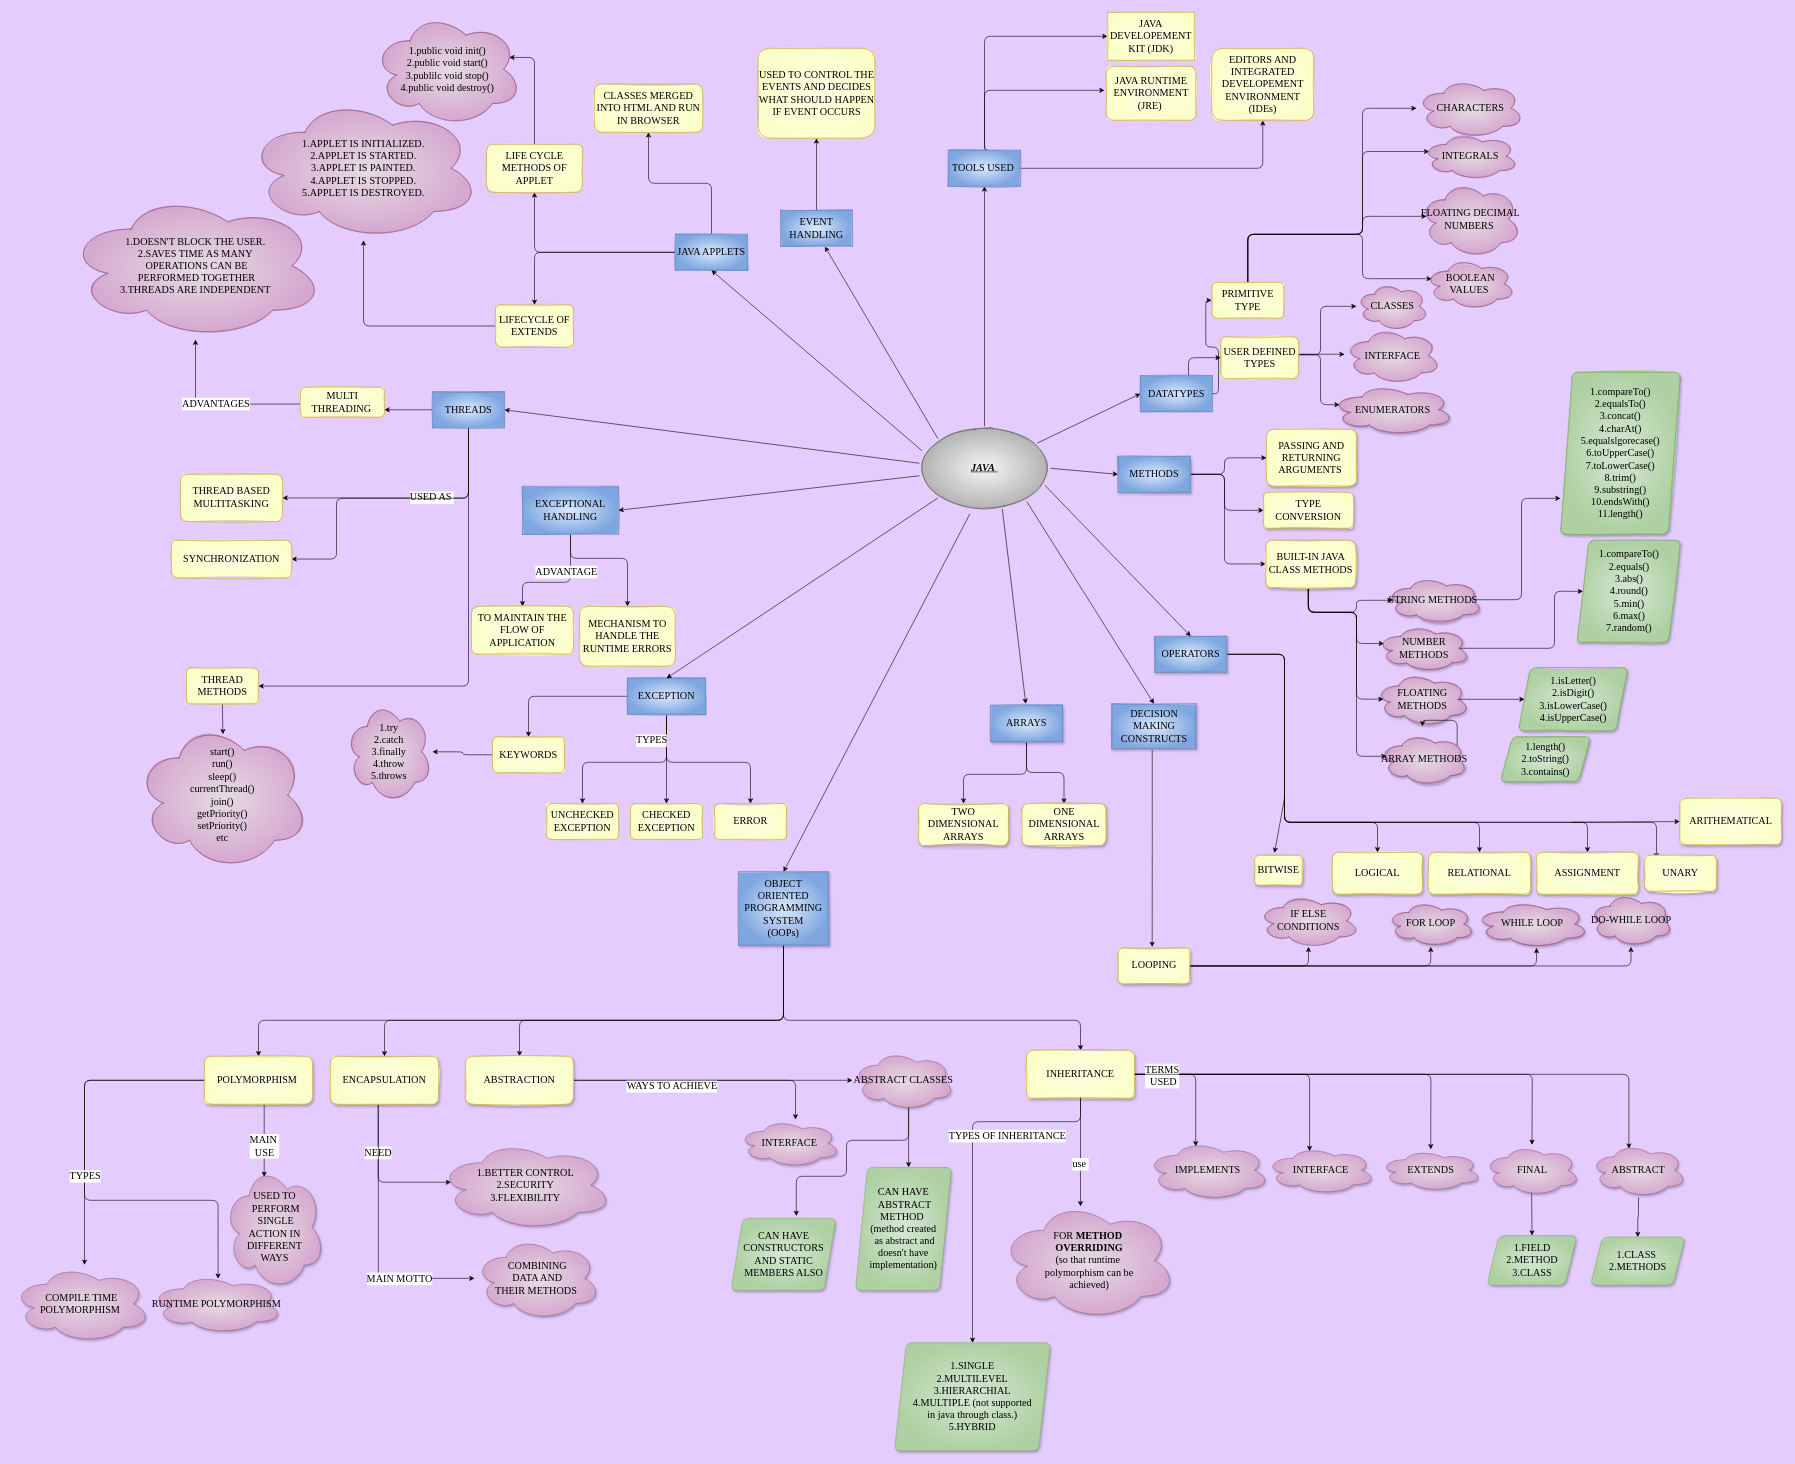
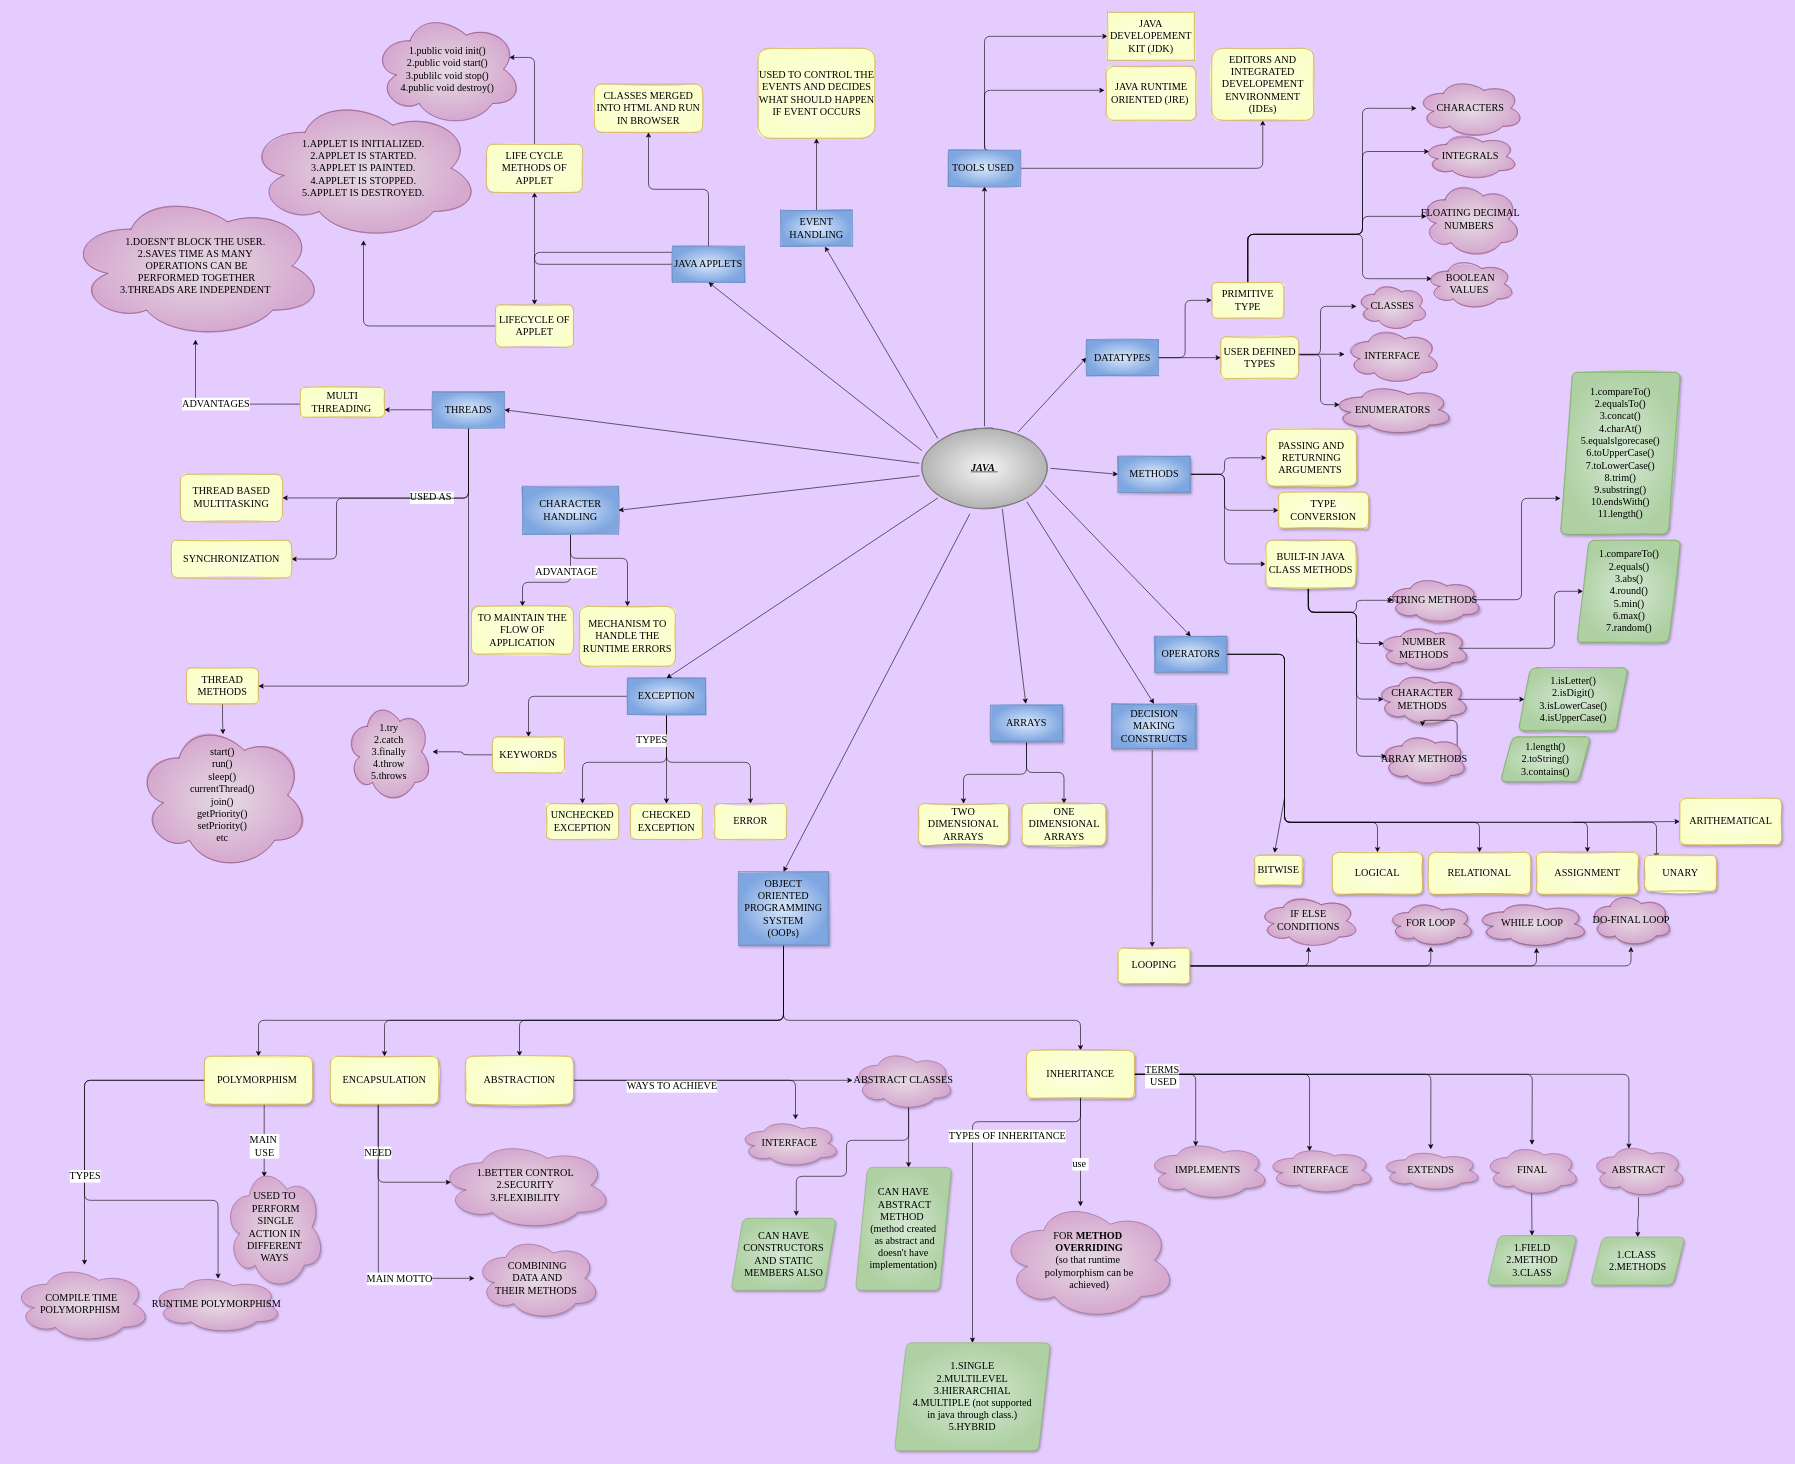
(1151, 93) -> (1151, 93)
(711, 252) -> (708, 264)
(534, 326) -> (534, 326)
(1176, 394) -> (1122, 358)
(570, 510) -> (570, 510)
(1308, 510) -> (1323, 510)
(1422, 699) -> (1422, 699)
(1631, 920) -> (1631, 920)
